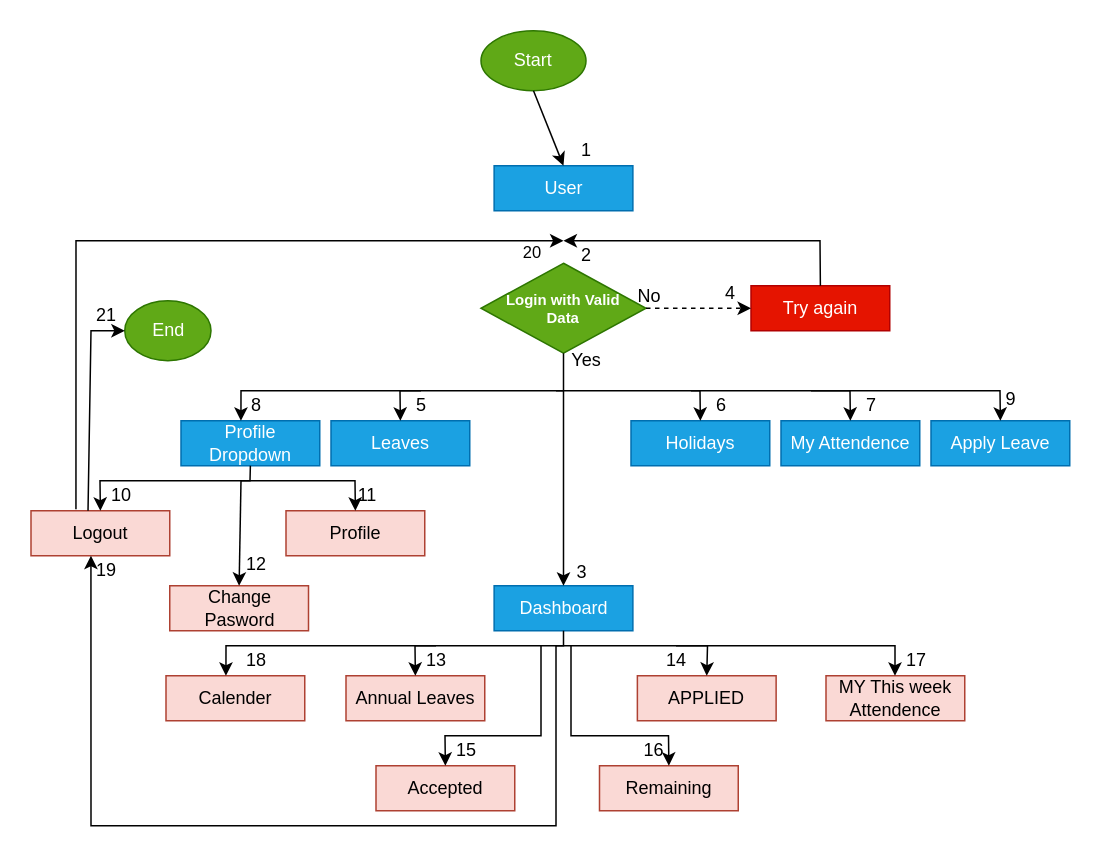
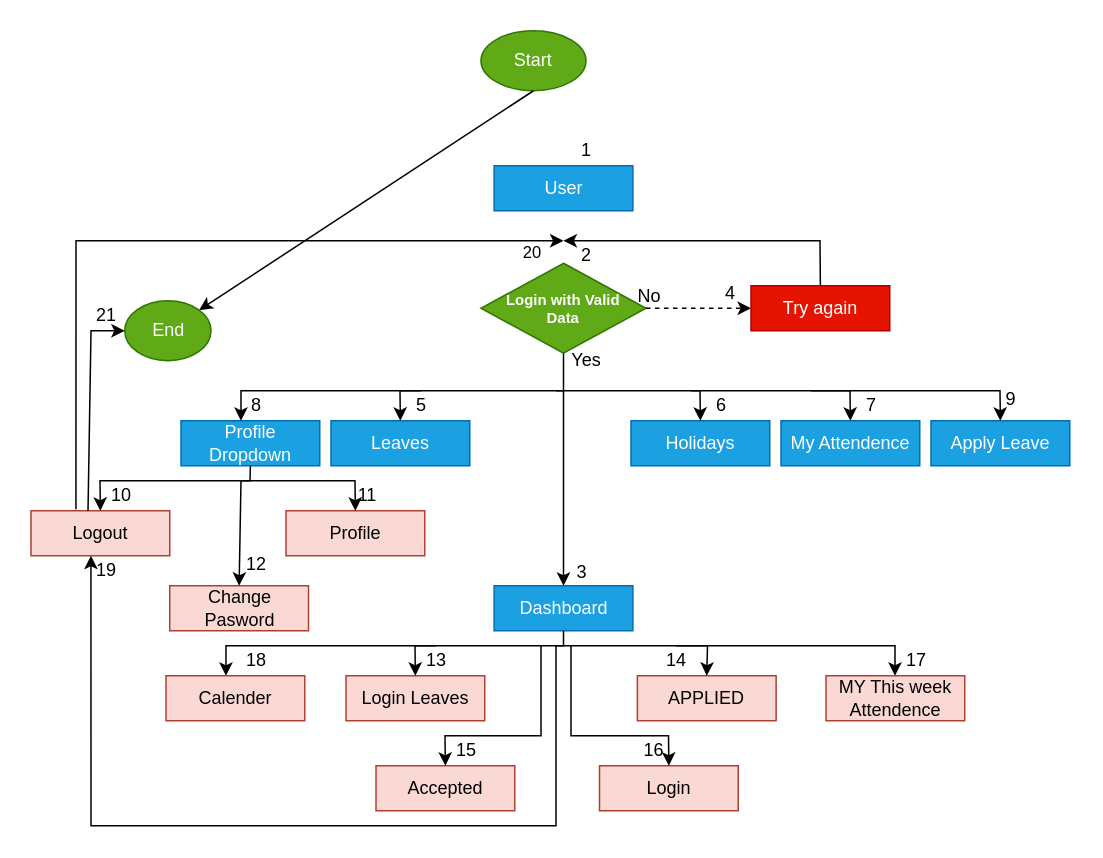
(546, 123) -> (421, 164)
(416, 698) -> (416, 698)
(669, 788) -> (669, 788)
